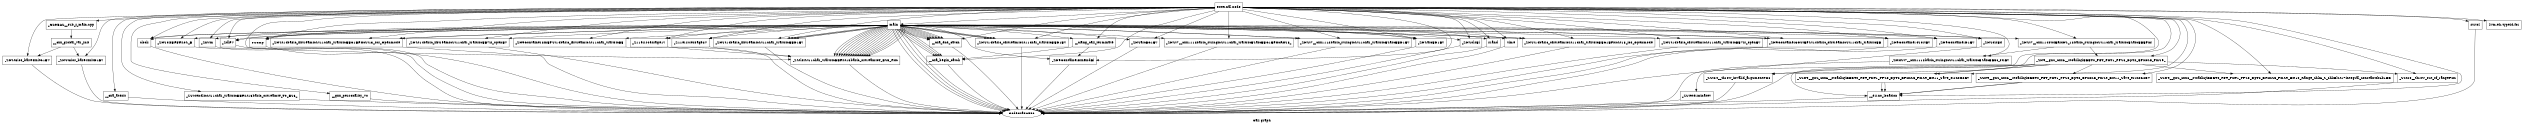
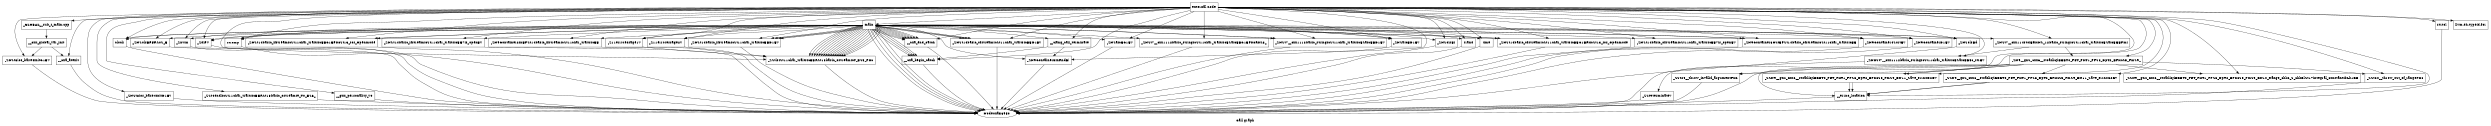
(75, 50) -> (57, 51)
